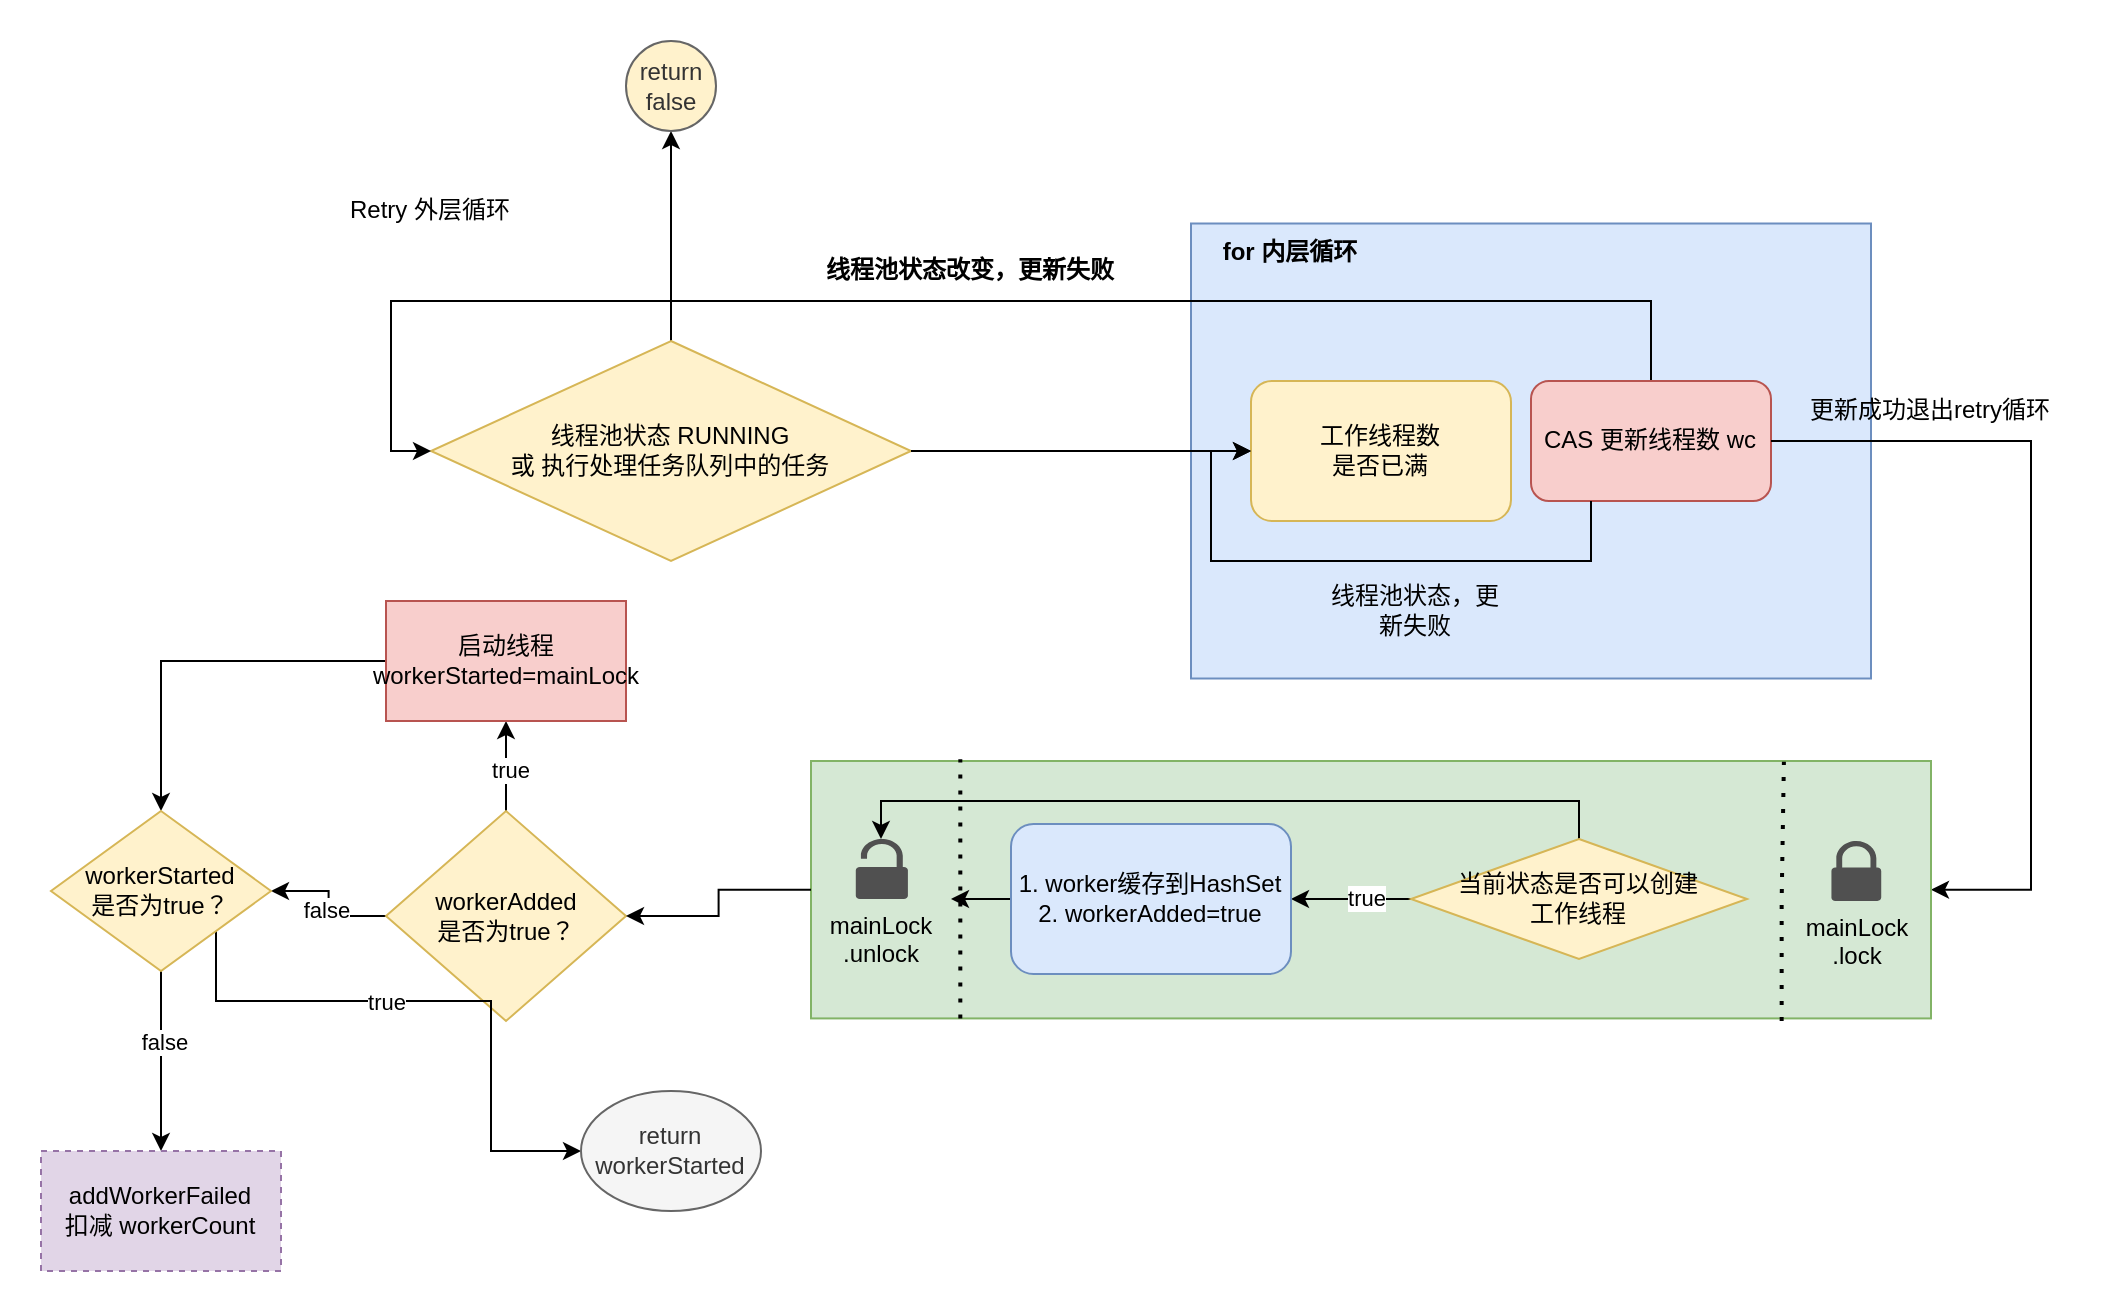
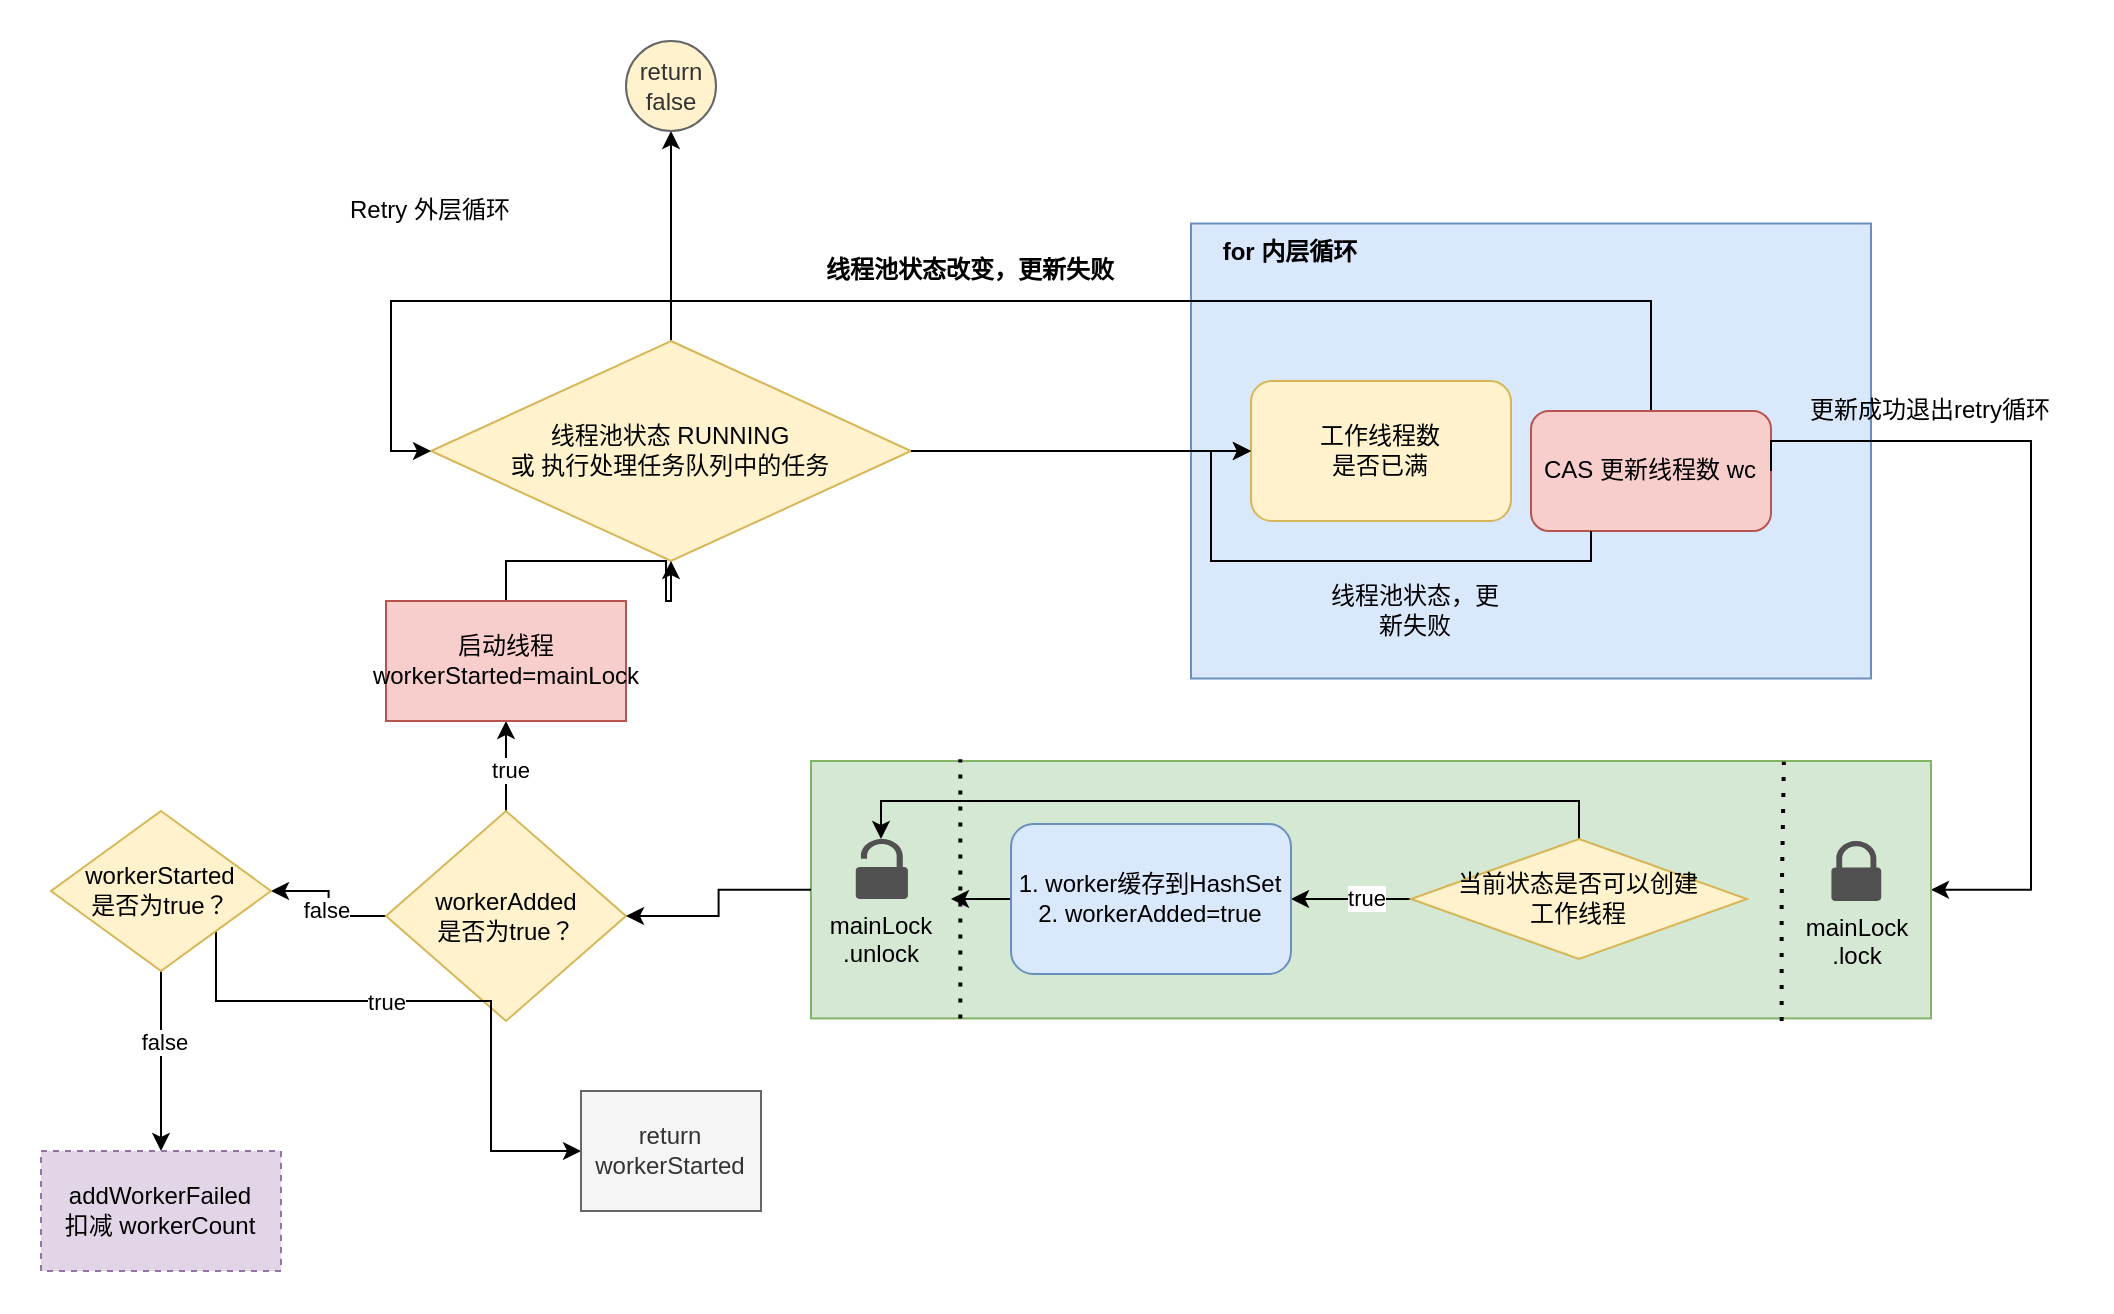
(1651, 441) -> (1651, 471)
(205, 661) -> (602, 561)
(671, 1151) -> (671, 1151)
